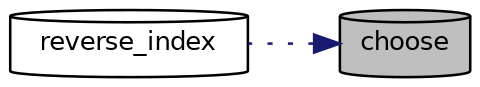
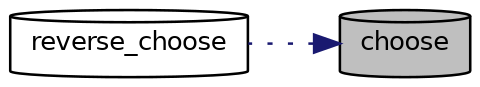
(129, 44) -> (129, 44)
